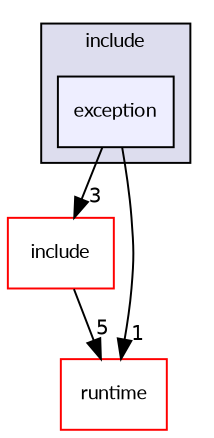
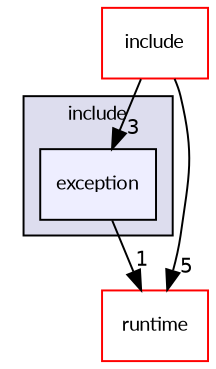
(91, 175) -> (129, 109)
